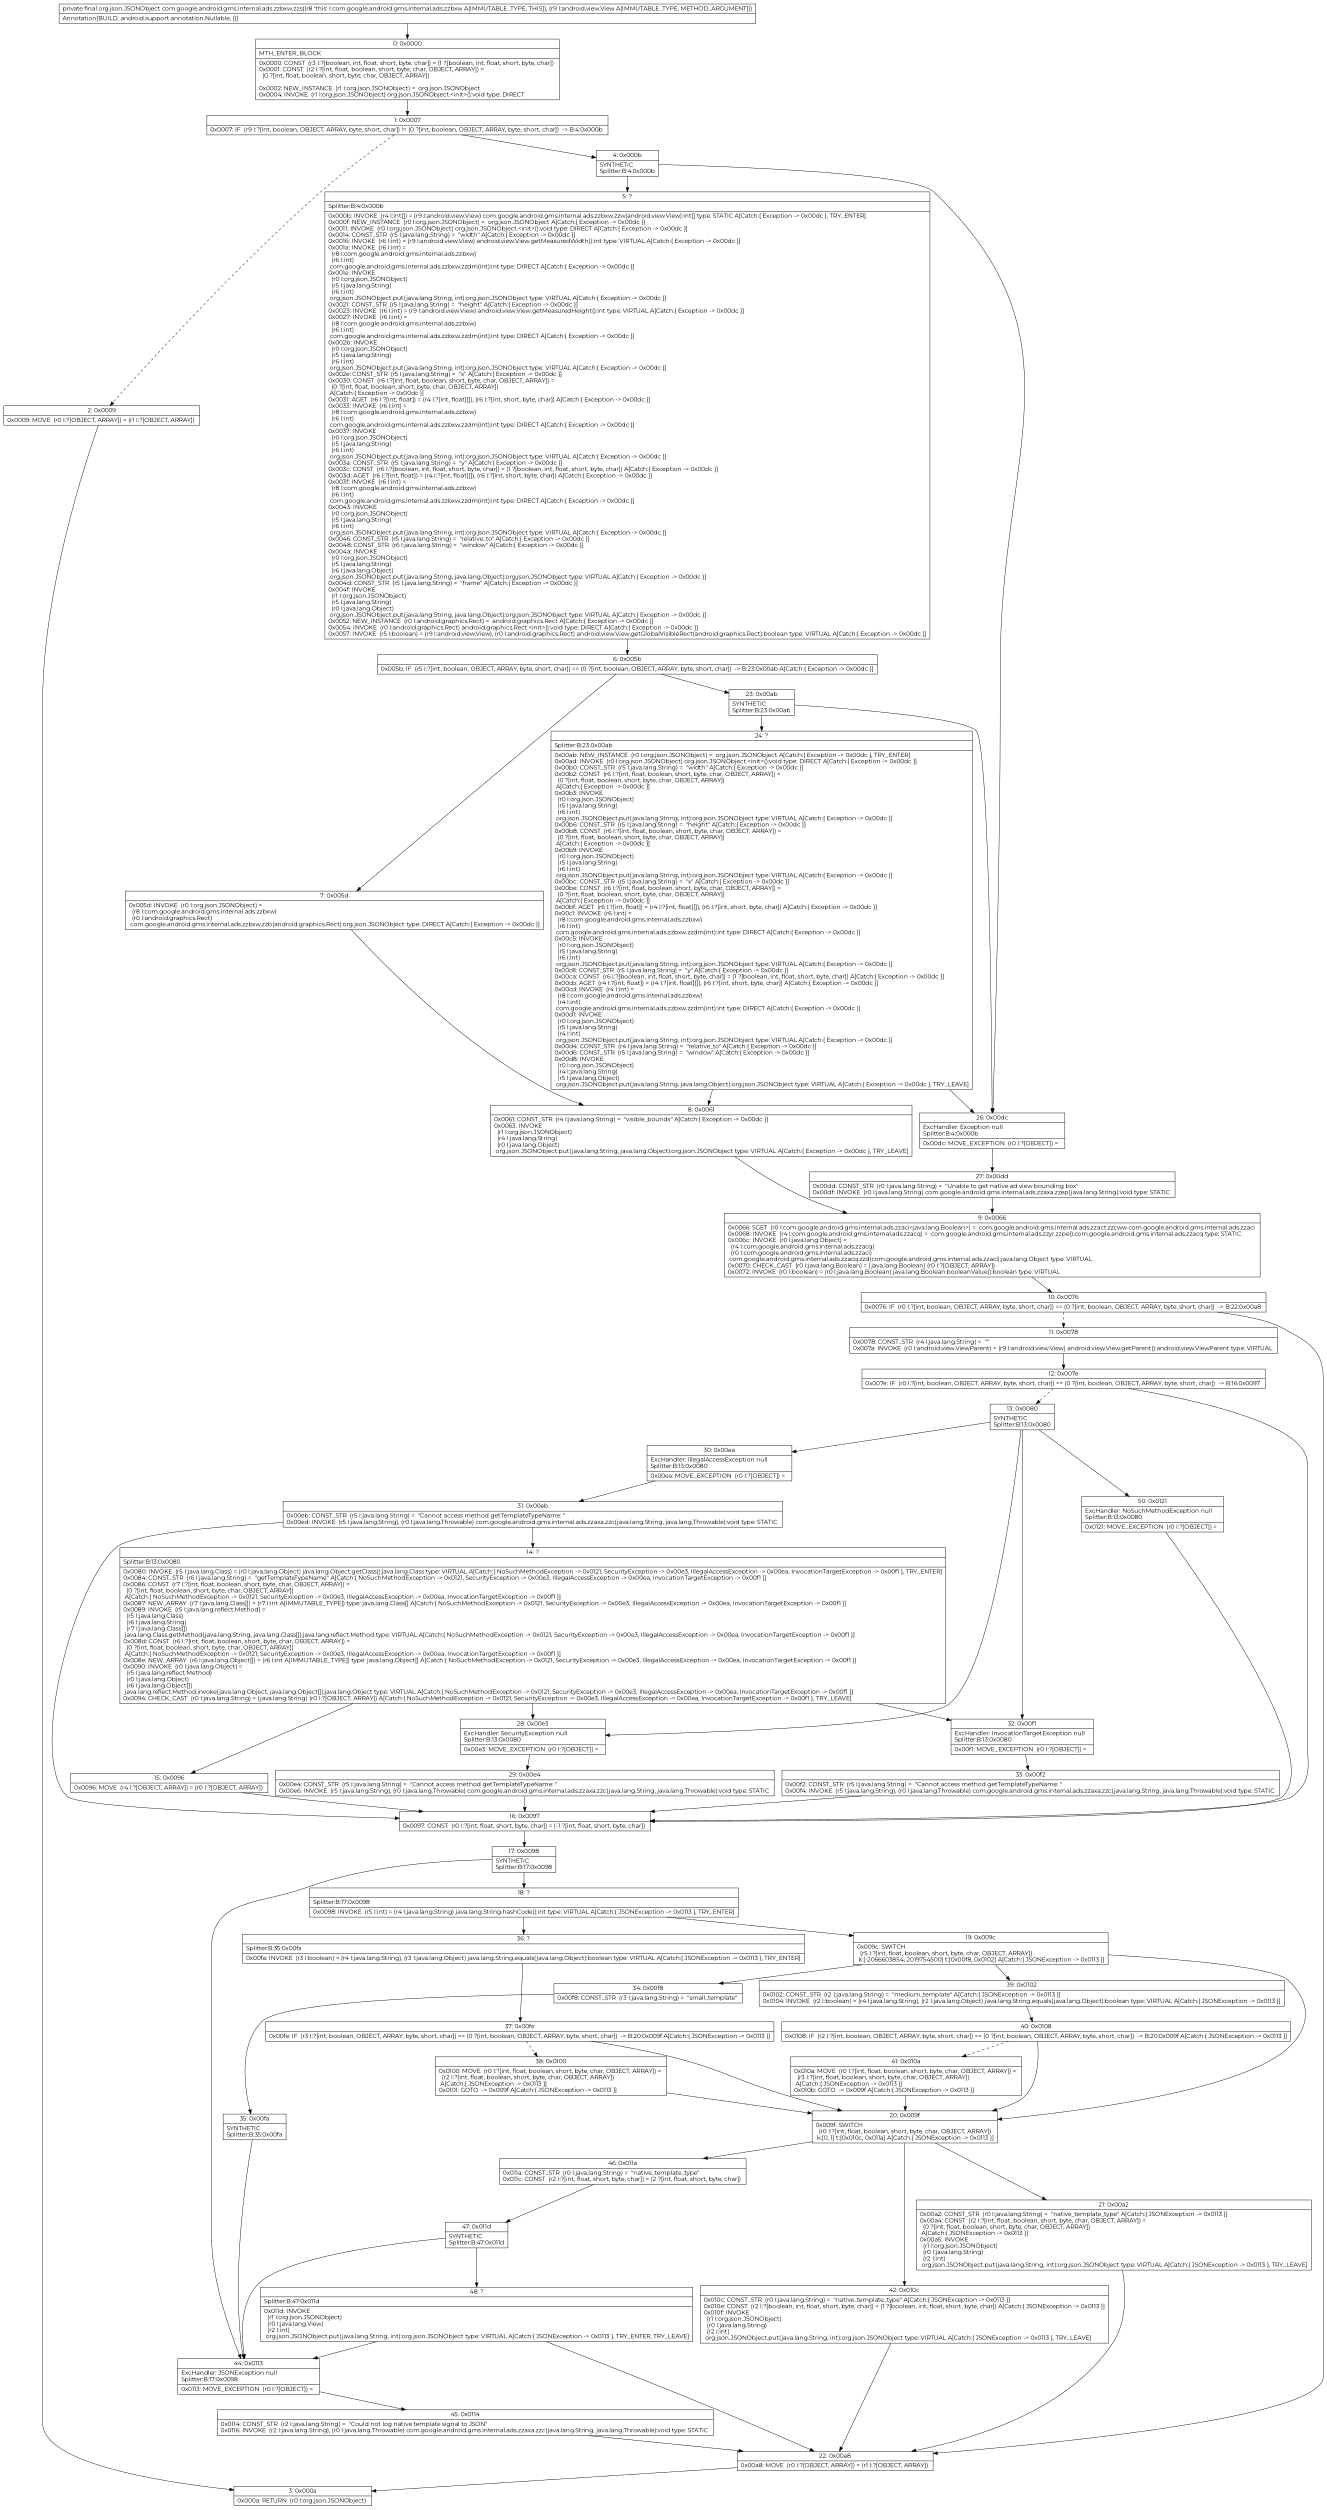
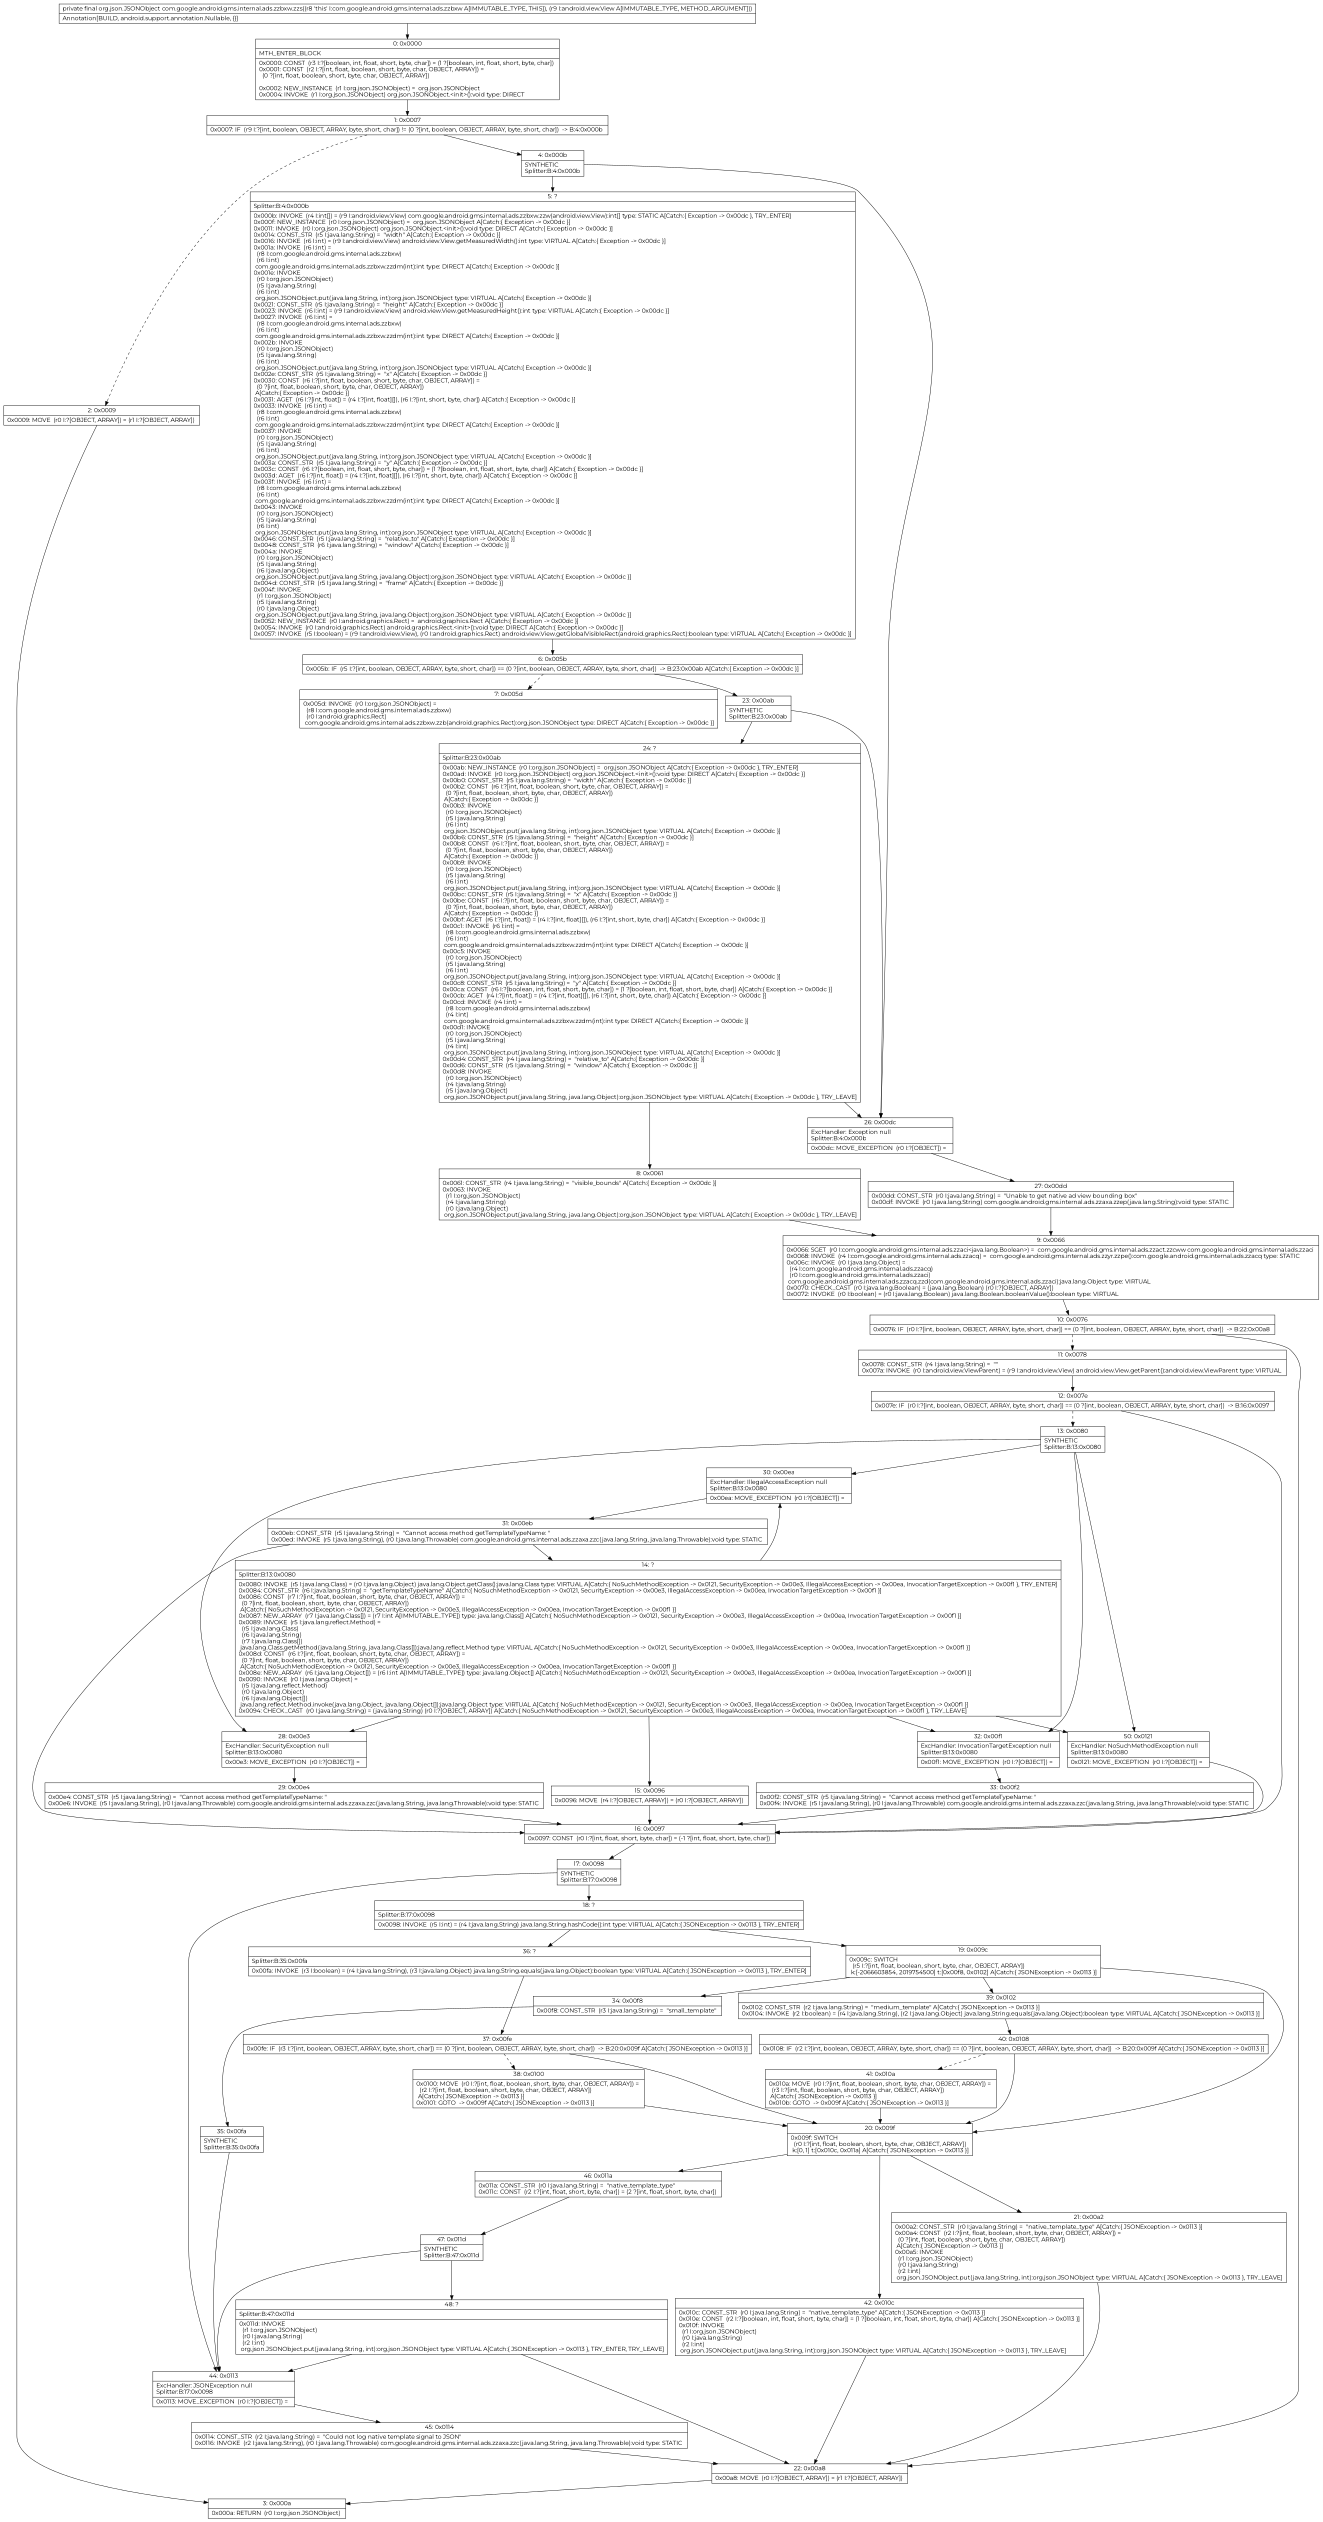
(488, 781) -> (537, 680)
(456, 1029) -> none
none -> (775, 1536)
none -> (1030, 1724)
(294, 2324) -> (271, 2337)
